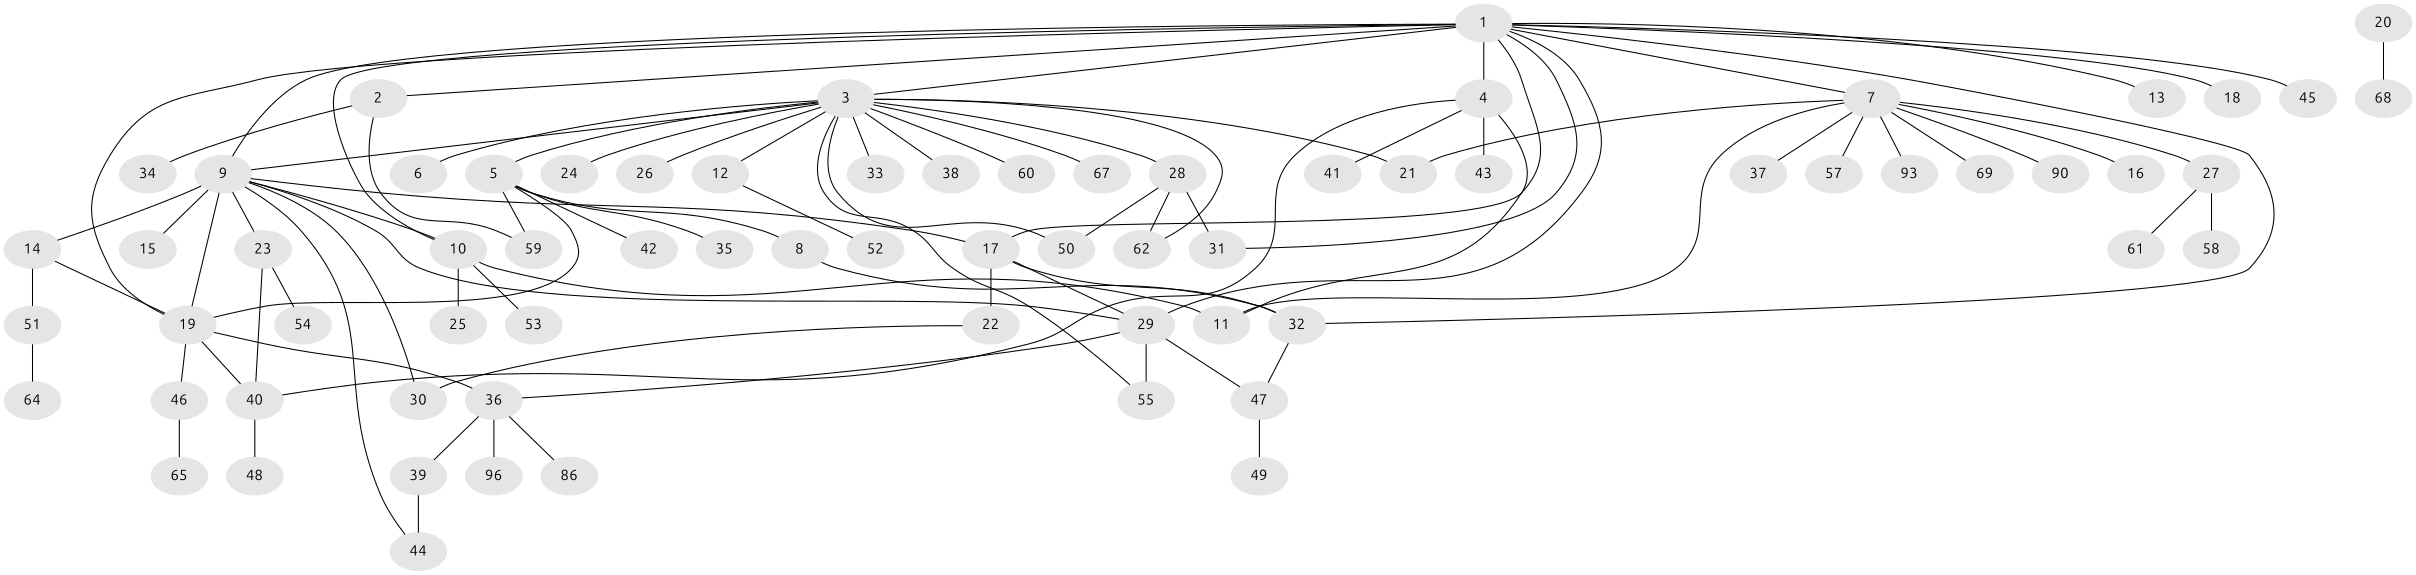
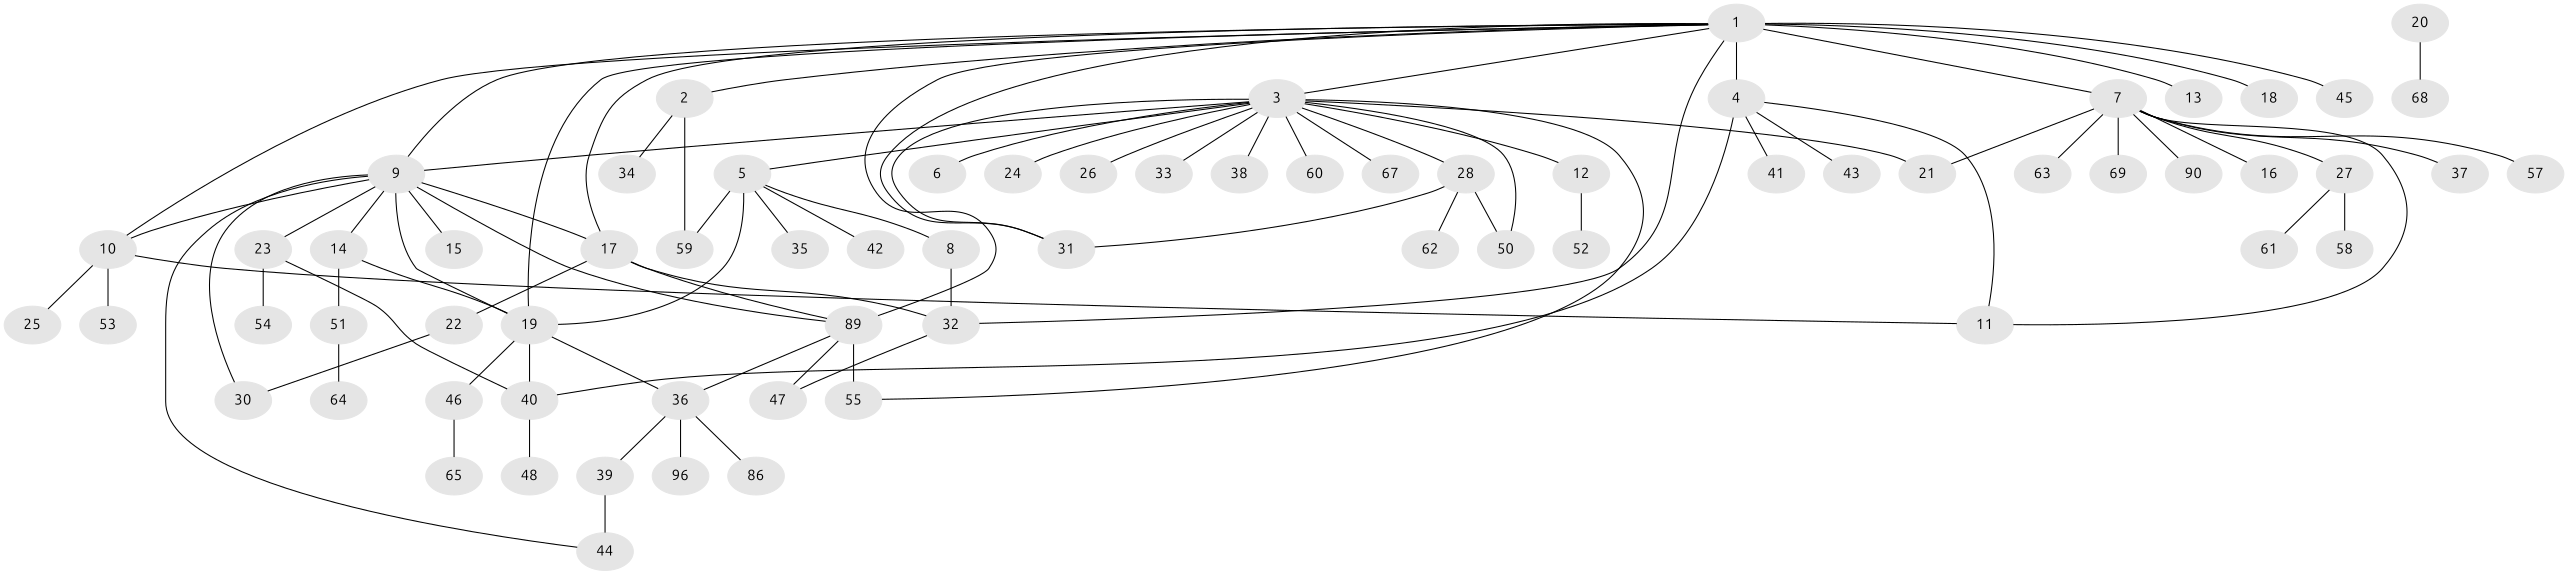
(1126, 119) -> (1013, 114)
(1910, 174) -> (2043, 174)
(1146, 325) -> (854, 325)
(1259, 476) -> none
